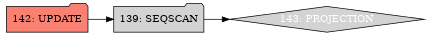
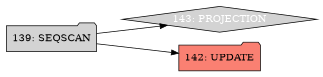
(97, 19) -> (134, 48)
